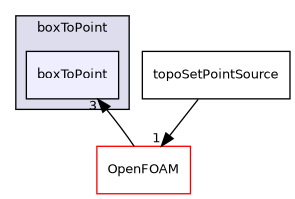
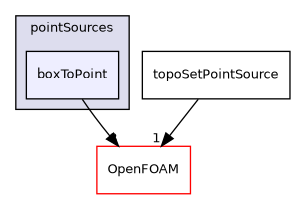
(72, 28) -> (72, 28)
(121, 128) -> (96, 118)
